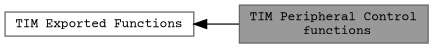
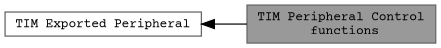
(99, 24) -> (103, 24)
